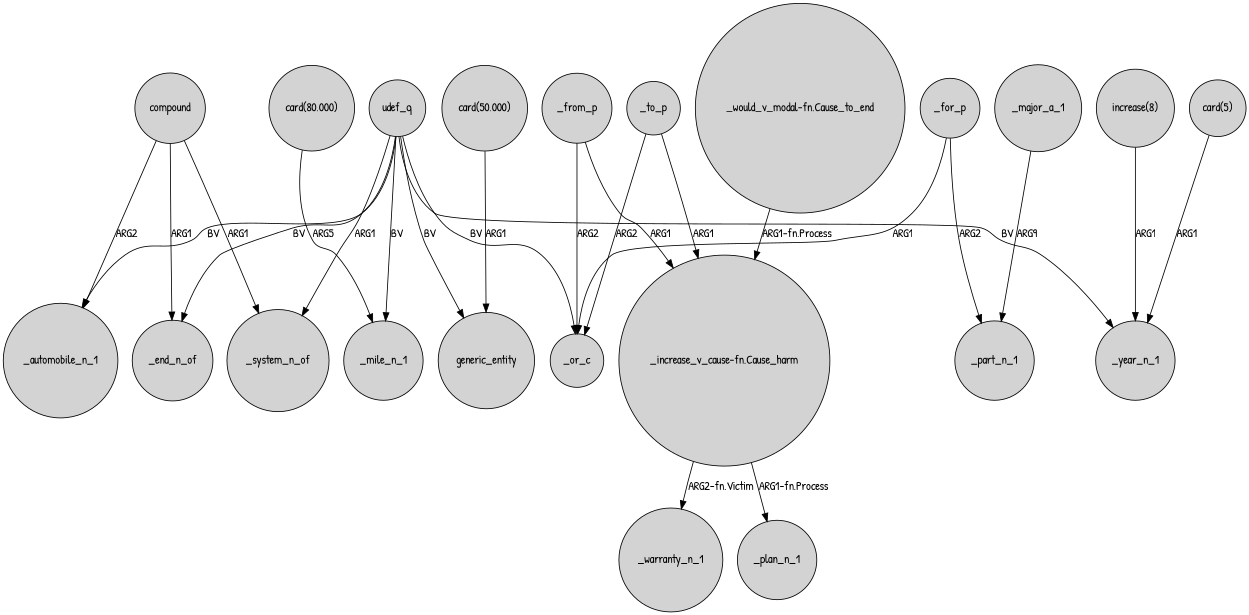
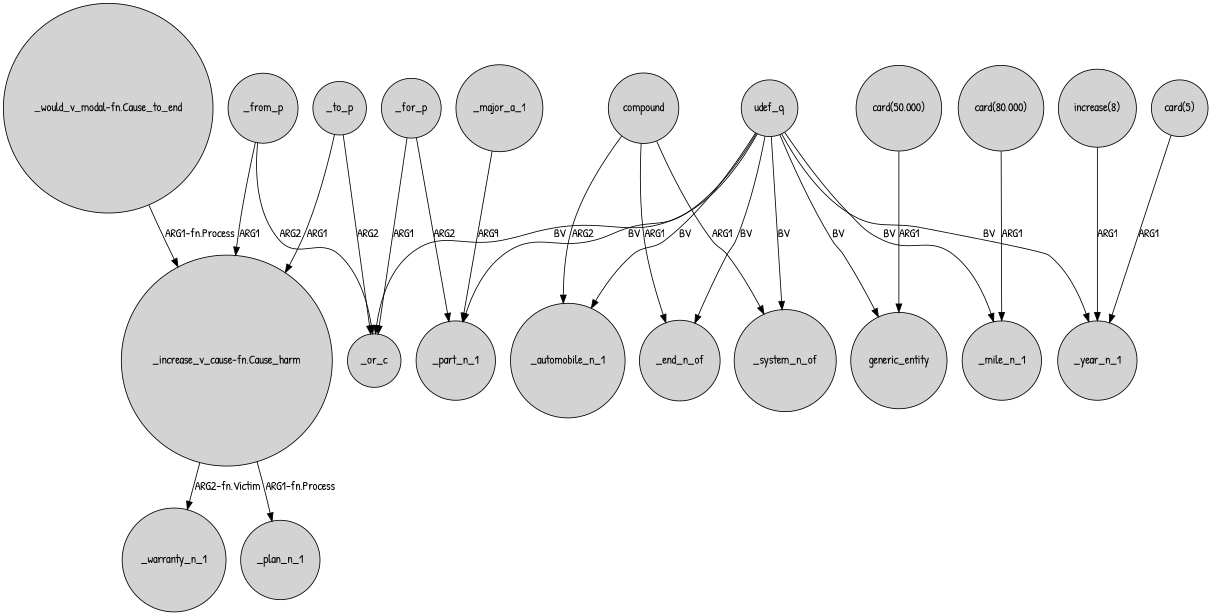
(323, 234) -> (1012, 234)
(365, 234) -> (784, 234)
none -> (612, 234)
